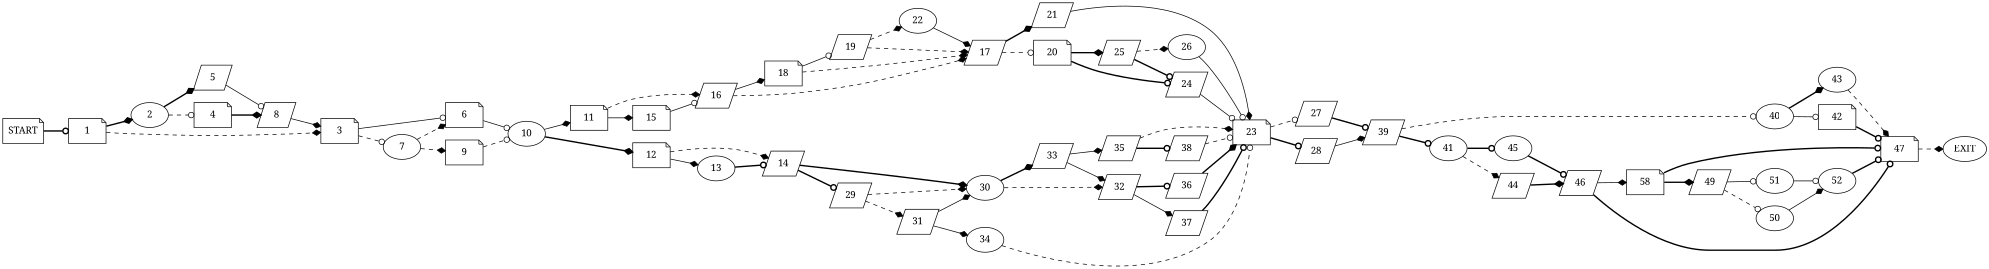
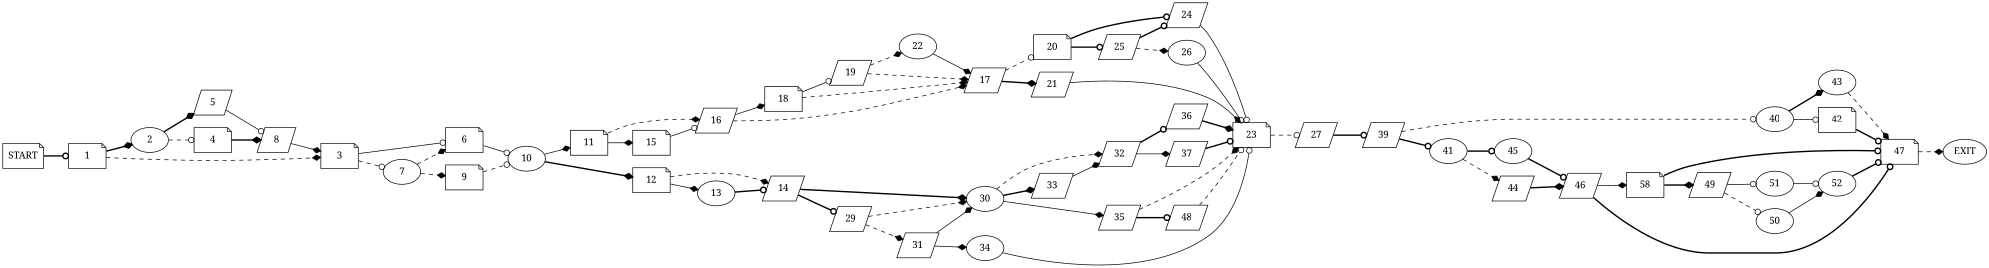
(1083, 53) -> (1084, 47)
(1187, 148) -> (1187, 218)
(1316, 151) -> none
(1082, 153) -> (1049, 208)
(1157, 262) -> (1155, 259)
